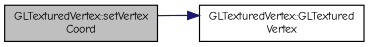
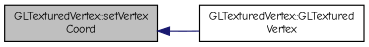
(173, 15) -> (185, 31)
